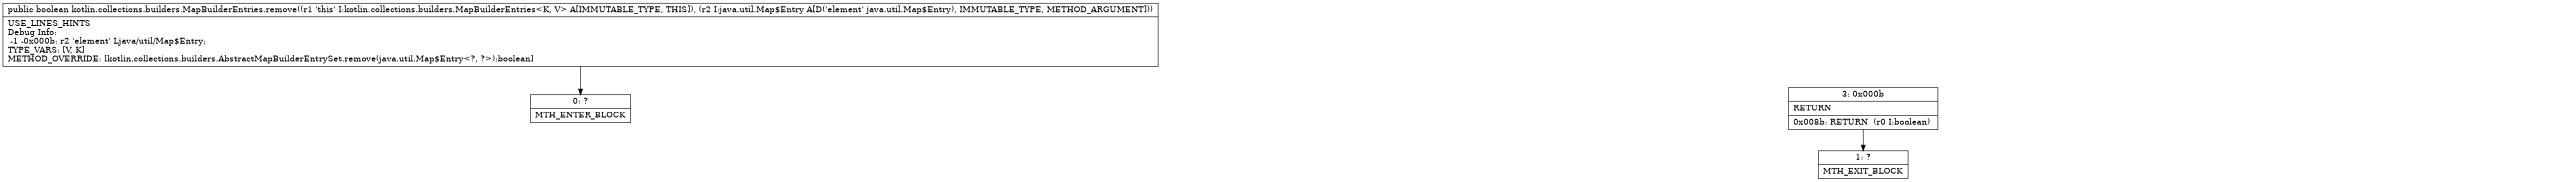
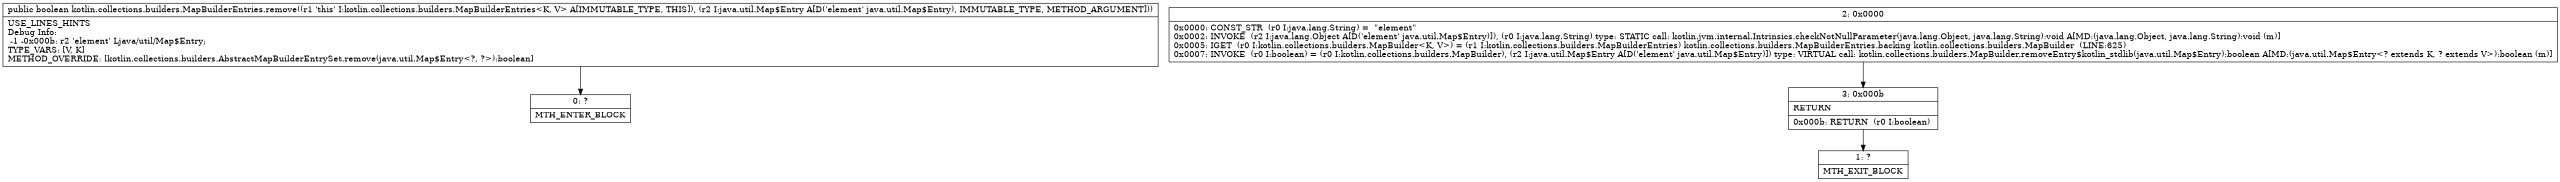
none -> (1863, 35)
(1863, 122) -> (1863, 122)
